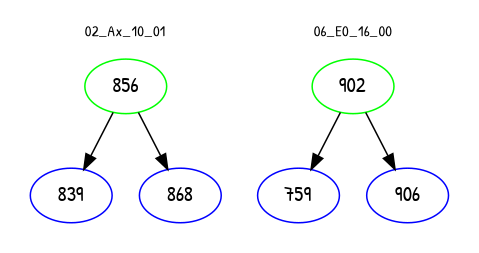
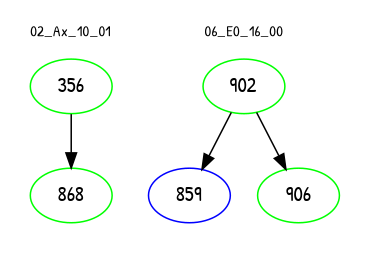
(126, 86) -> (71, 86)
(71, 195) -> none
(180, 195) -> (71, 195)
(299, 195) -> (189, 195)
(408, 195) -> (299, 195)
